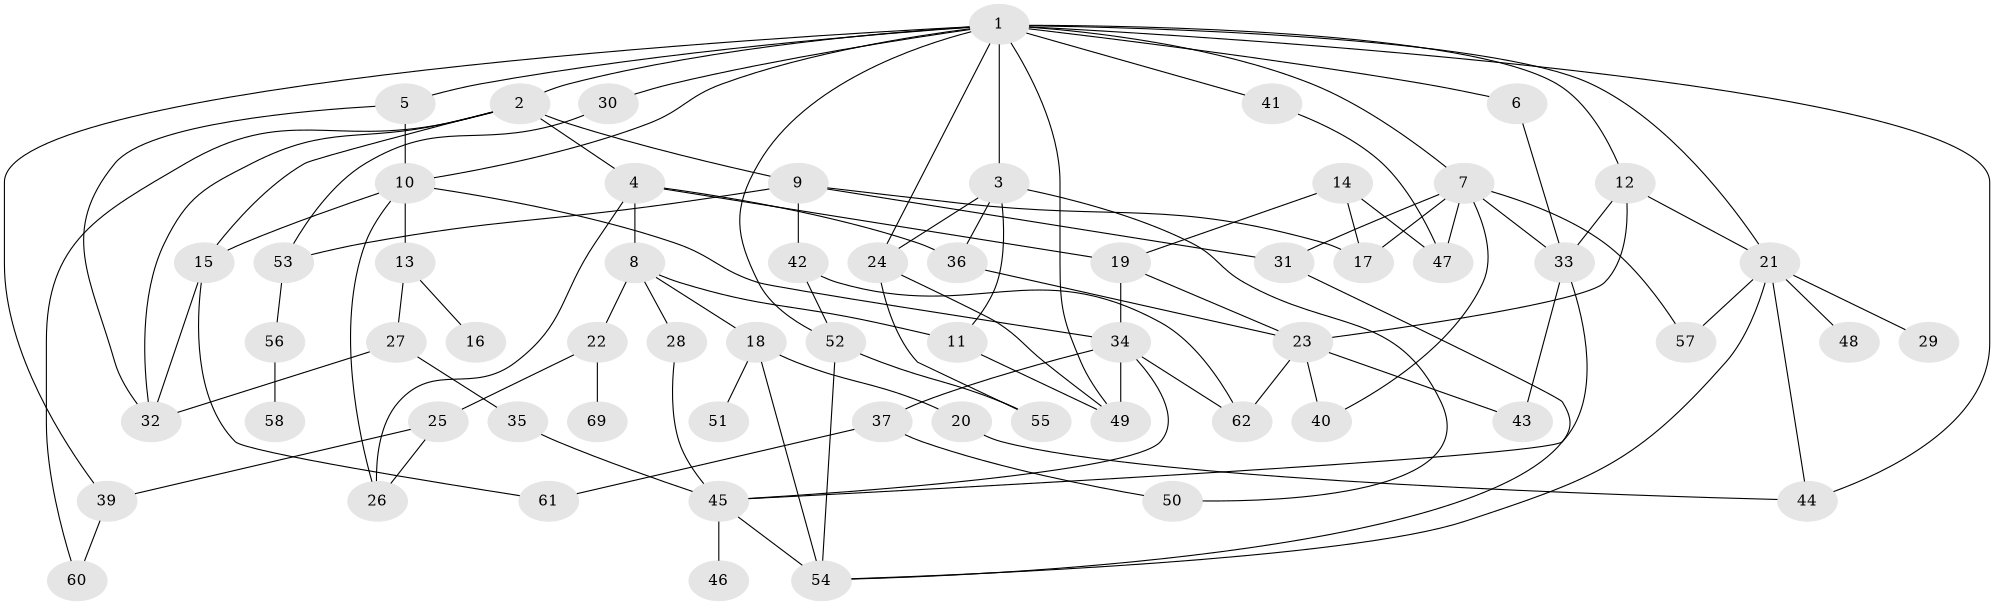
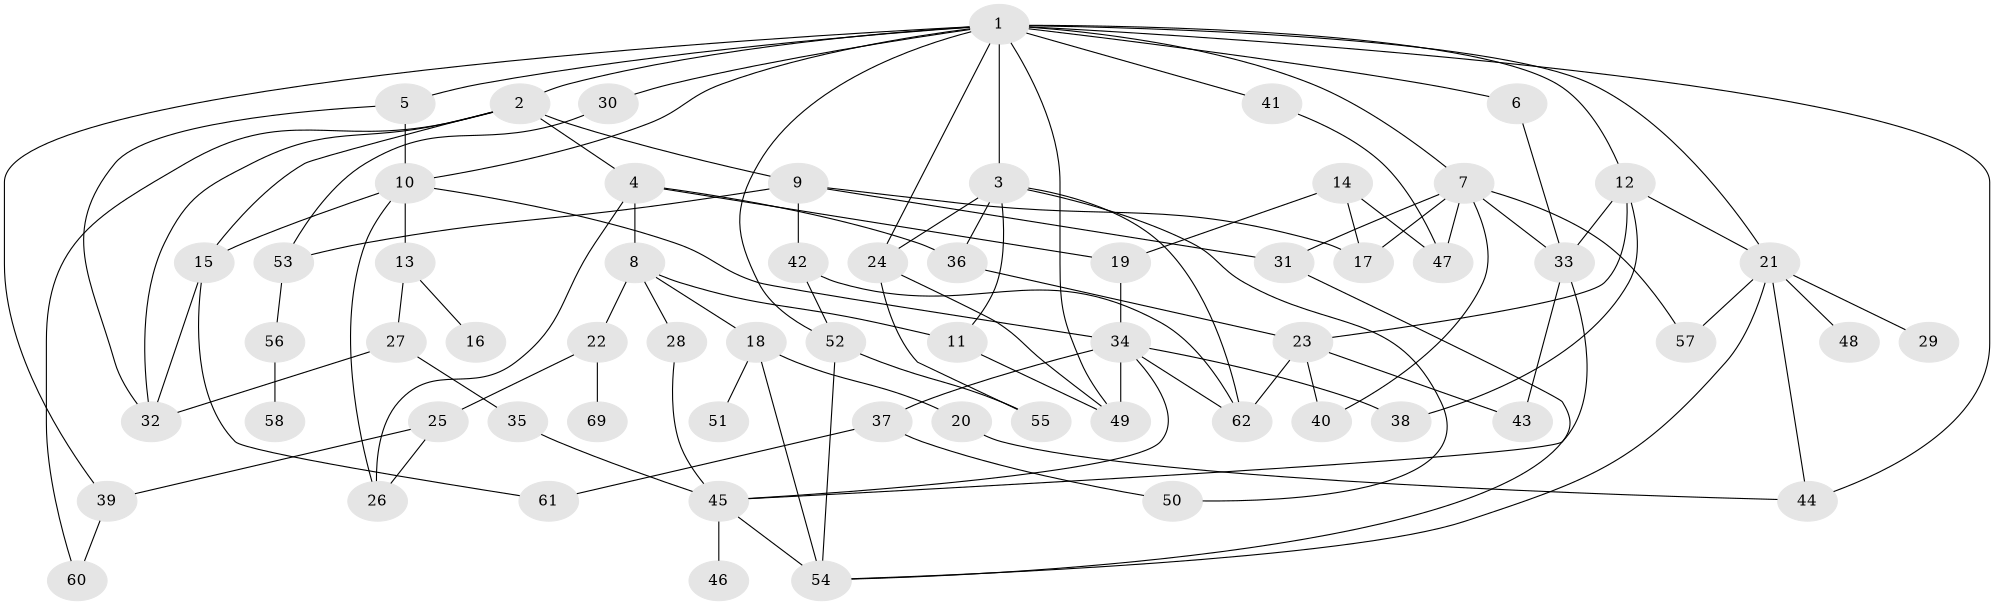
none -> (1172, 256)
(1212, 303) -> none
none -> (1401, 422)
